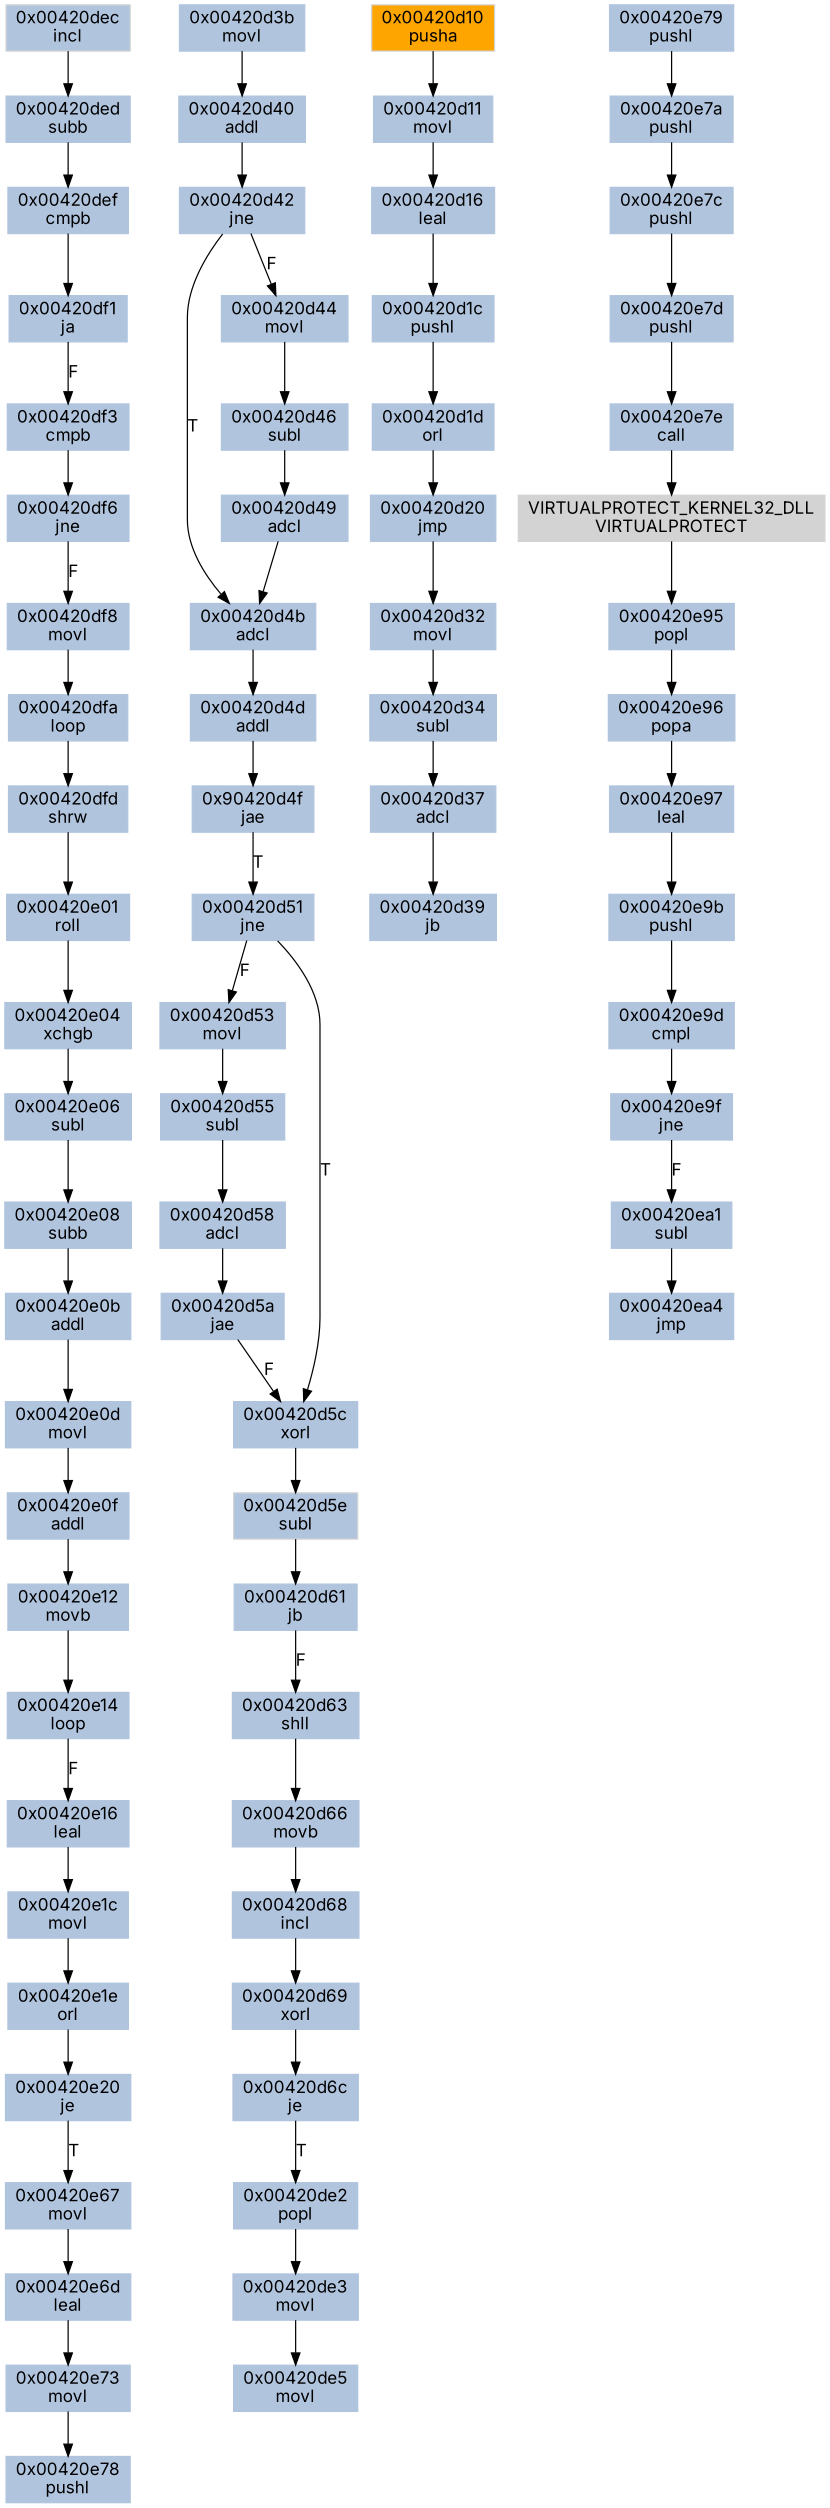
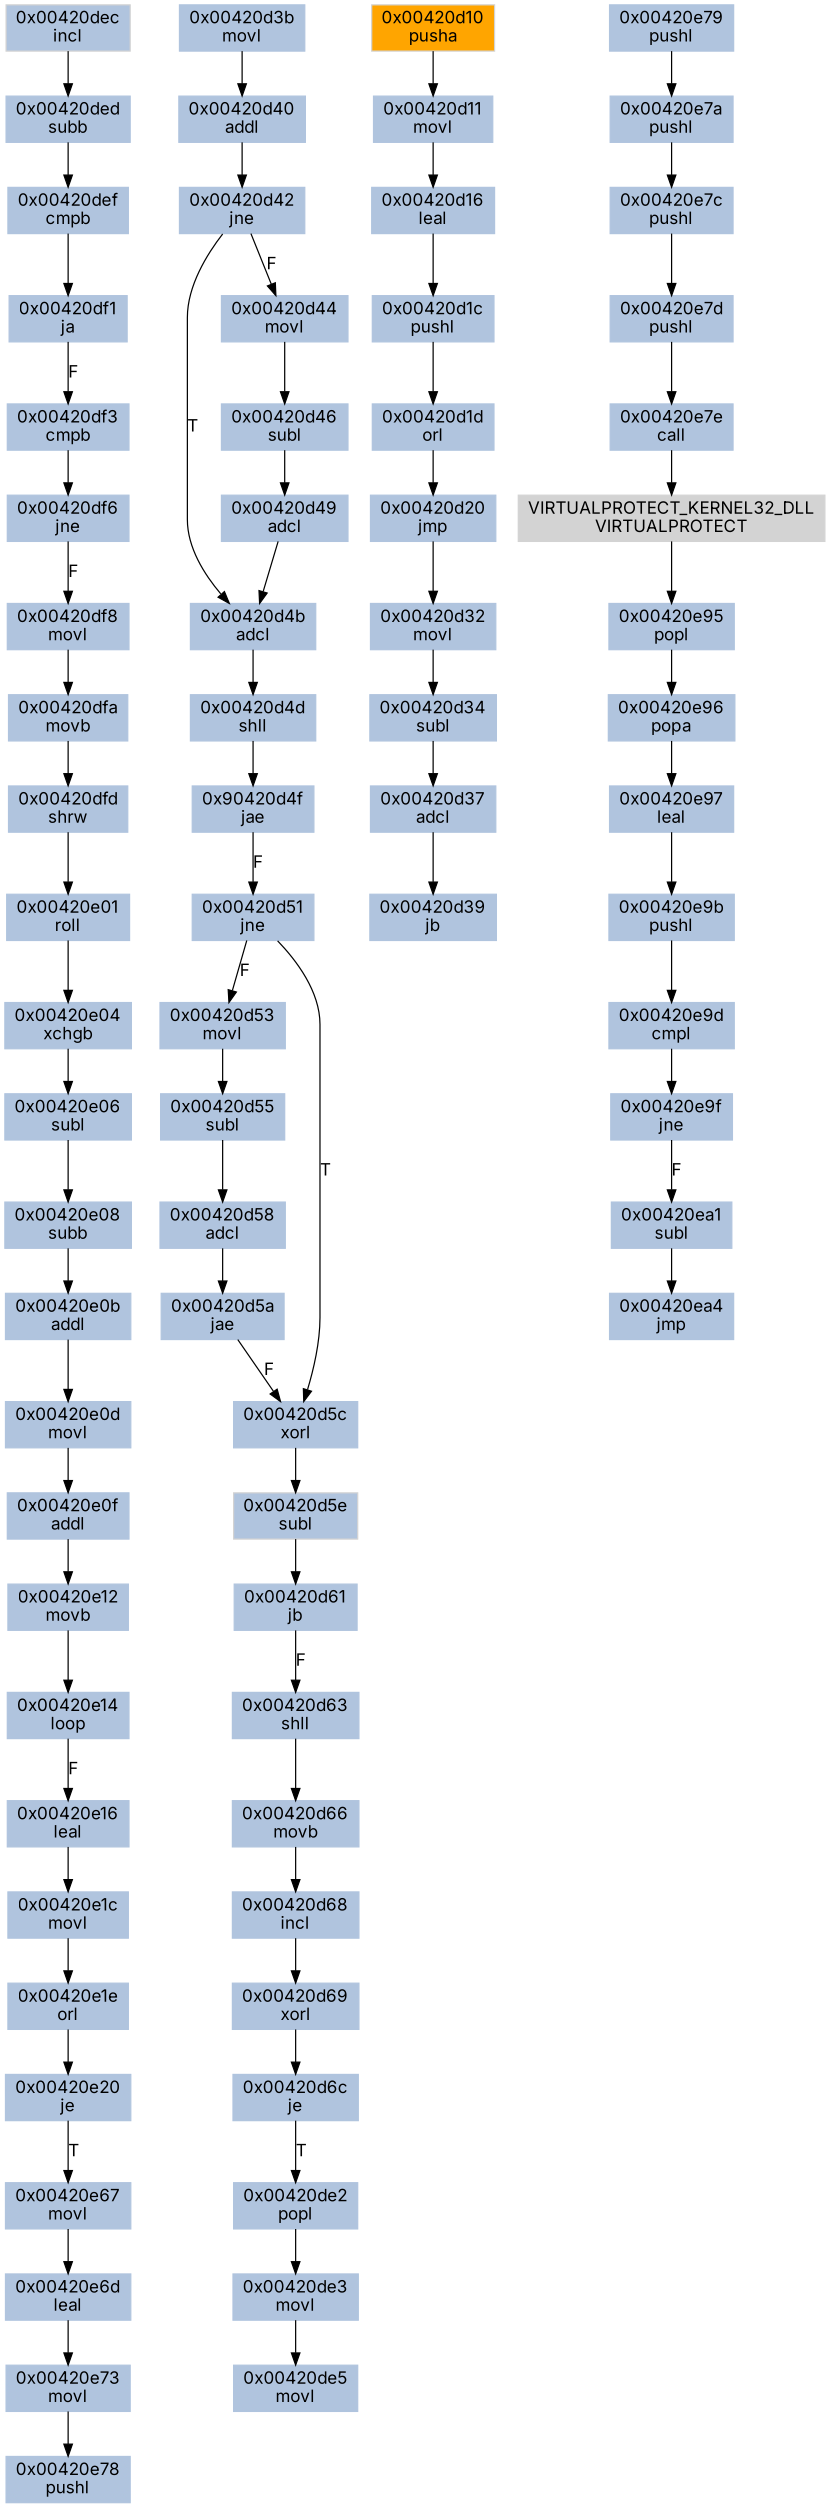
(68, 718) -> (68, 718)
(253, 718) -> (253, 718)
(259, 863) -> (259, 863)
